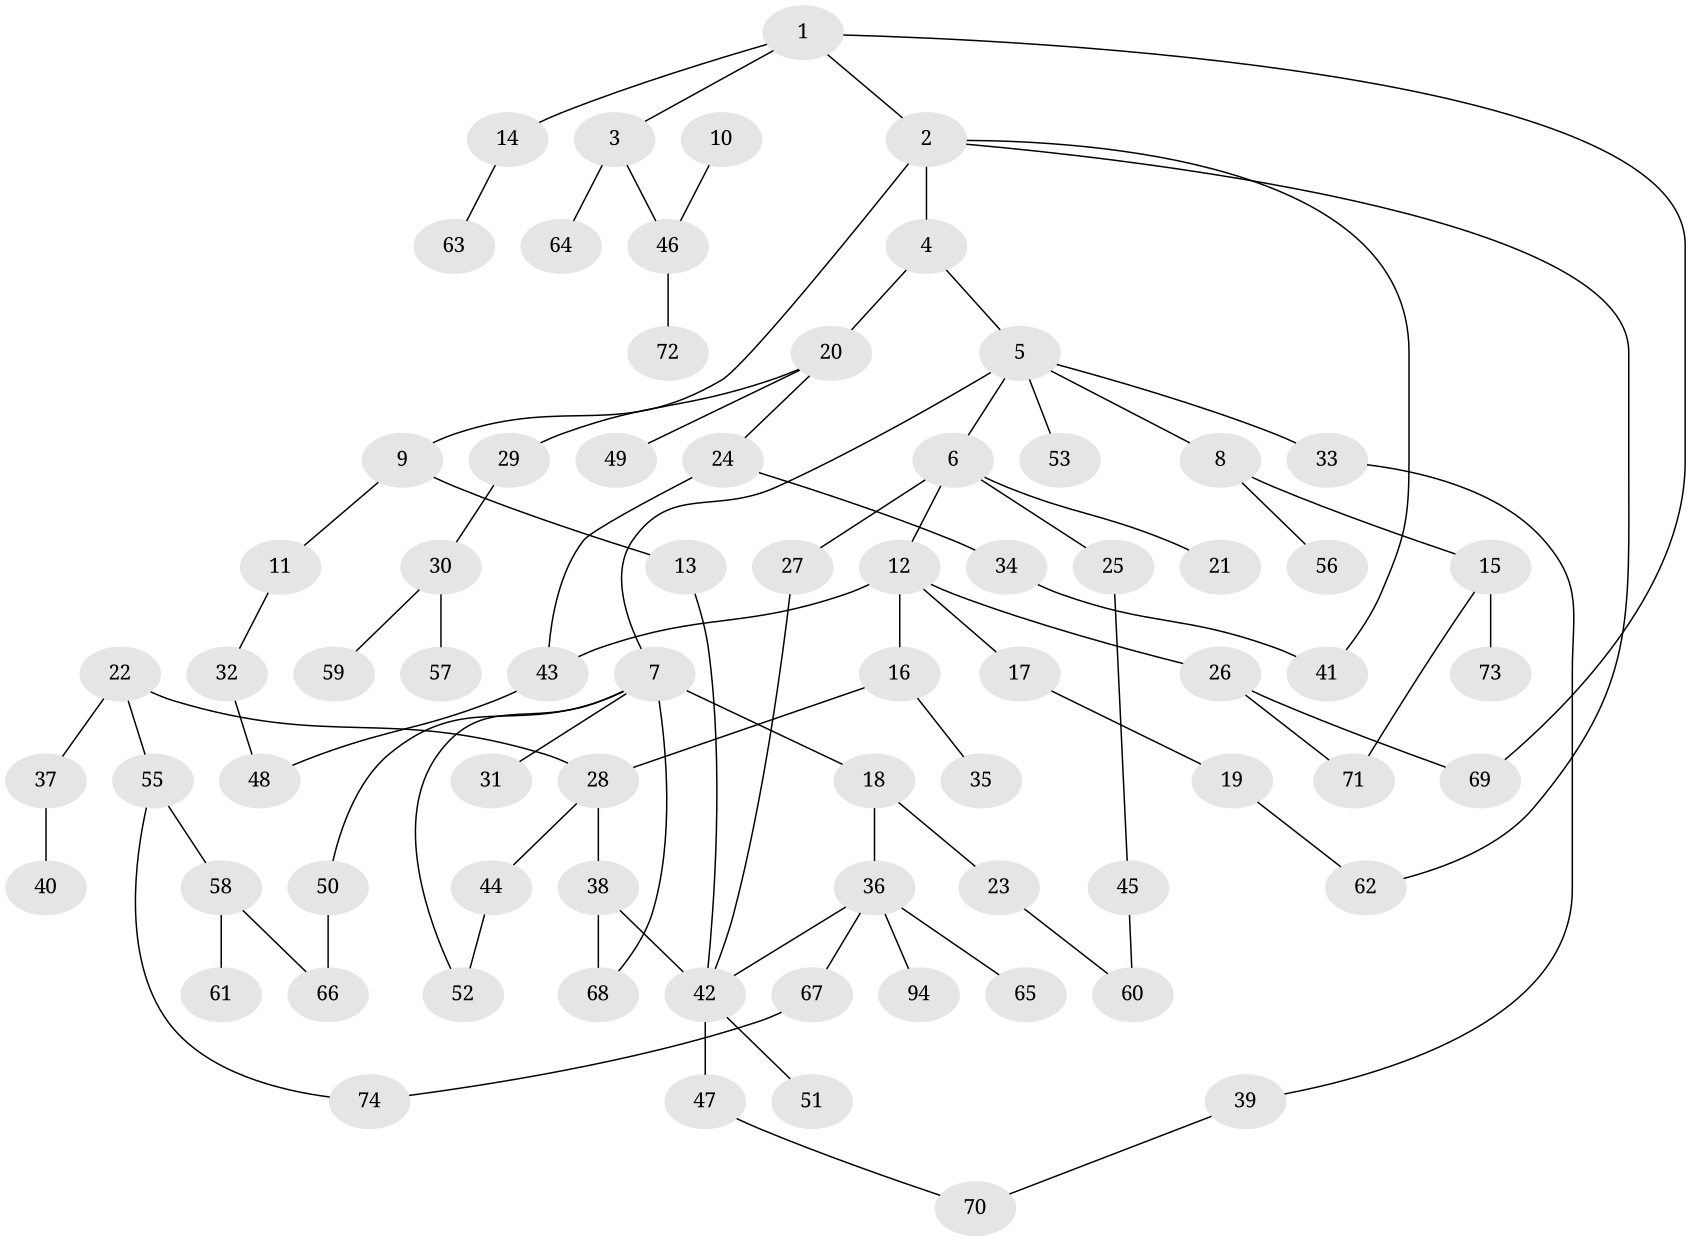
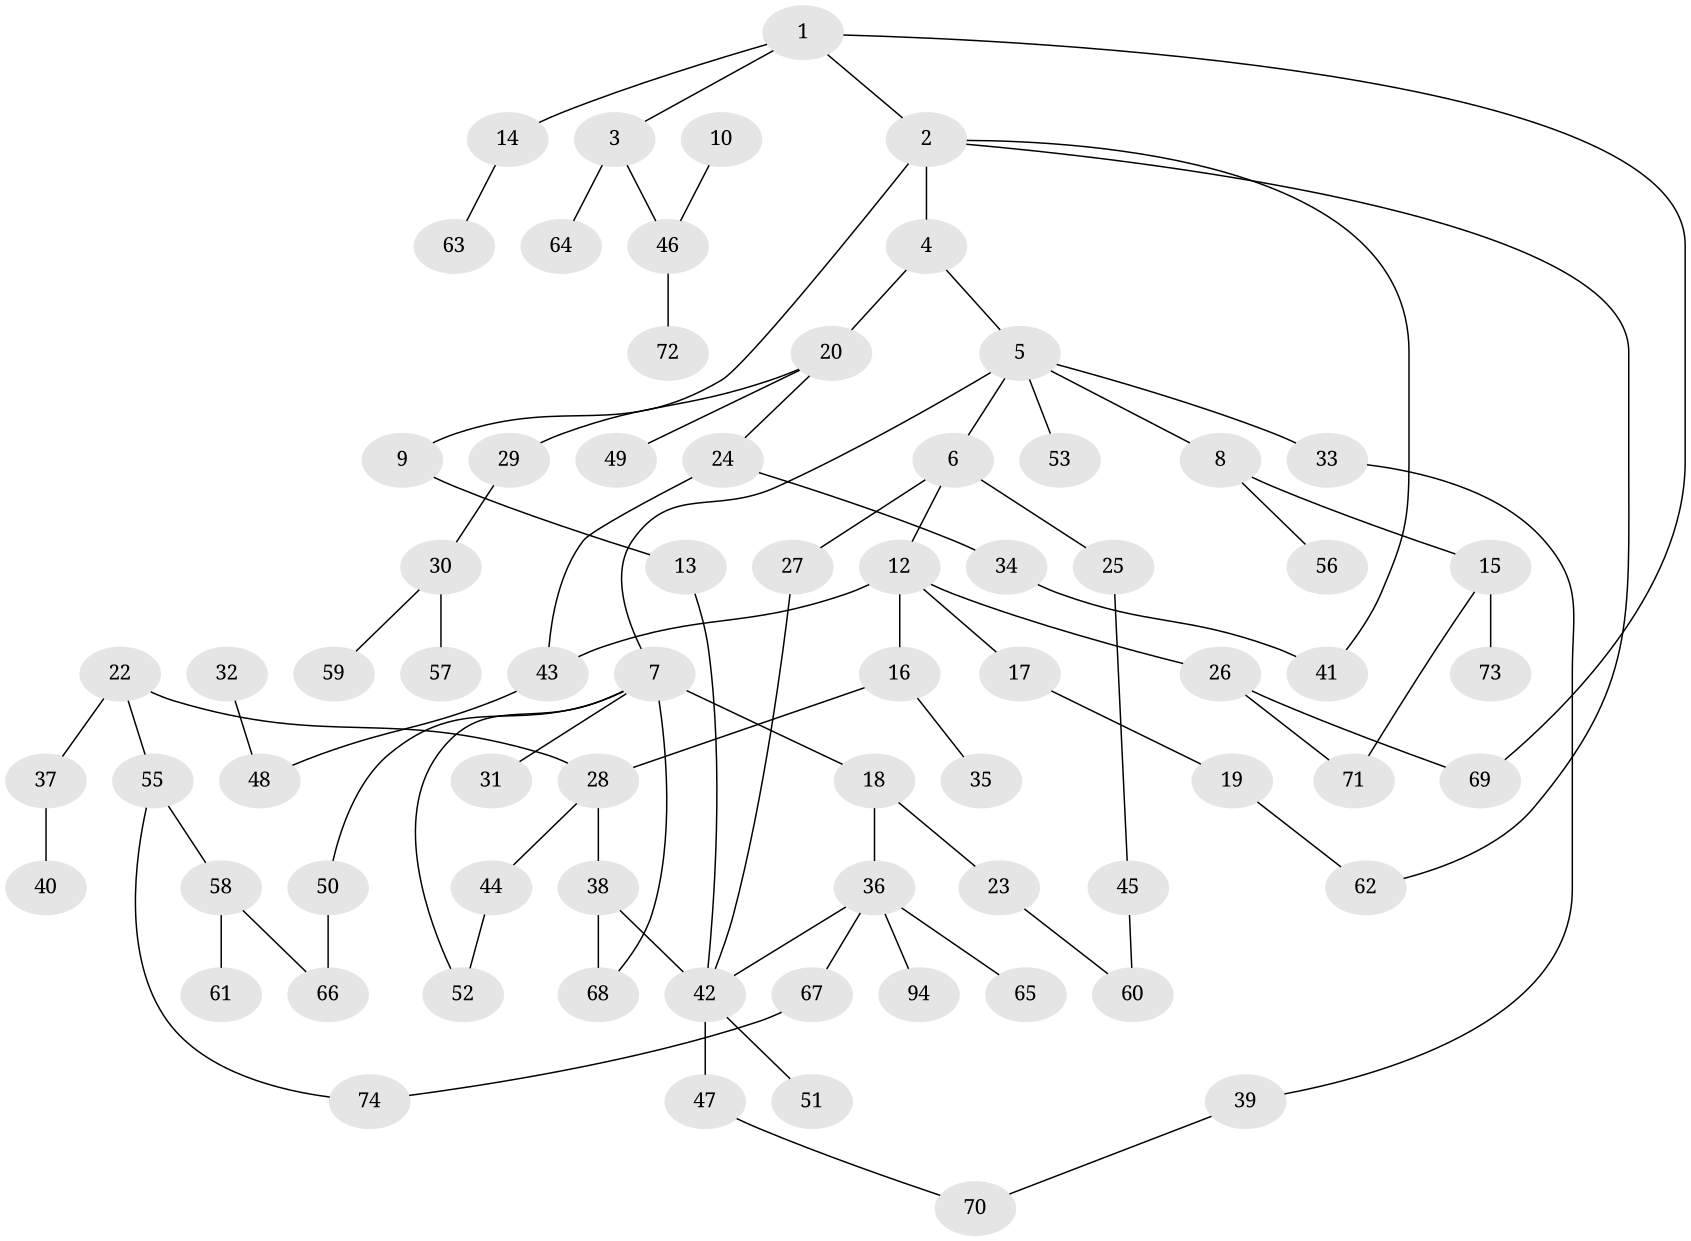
(281, 567) -> none
(1220, 567) -> none
